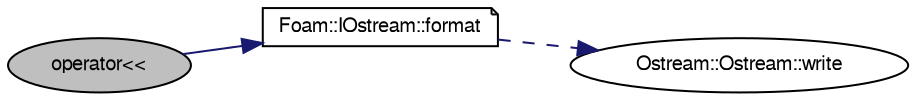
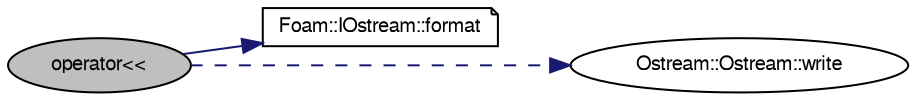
(538, 44) -> (370, 65)
